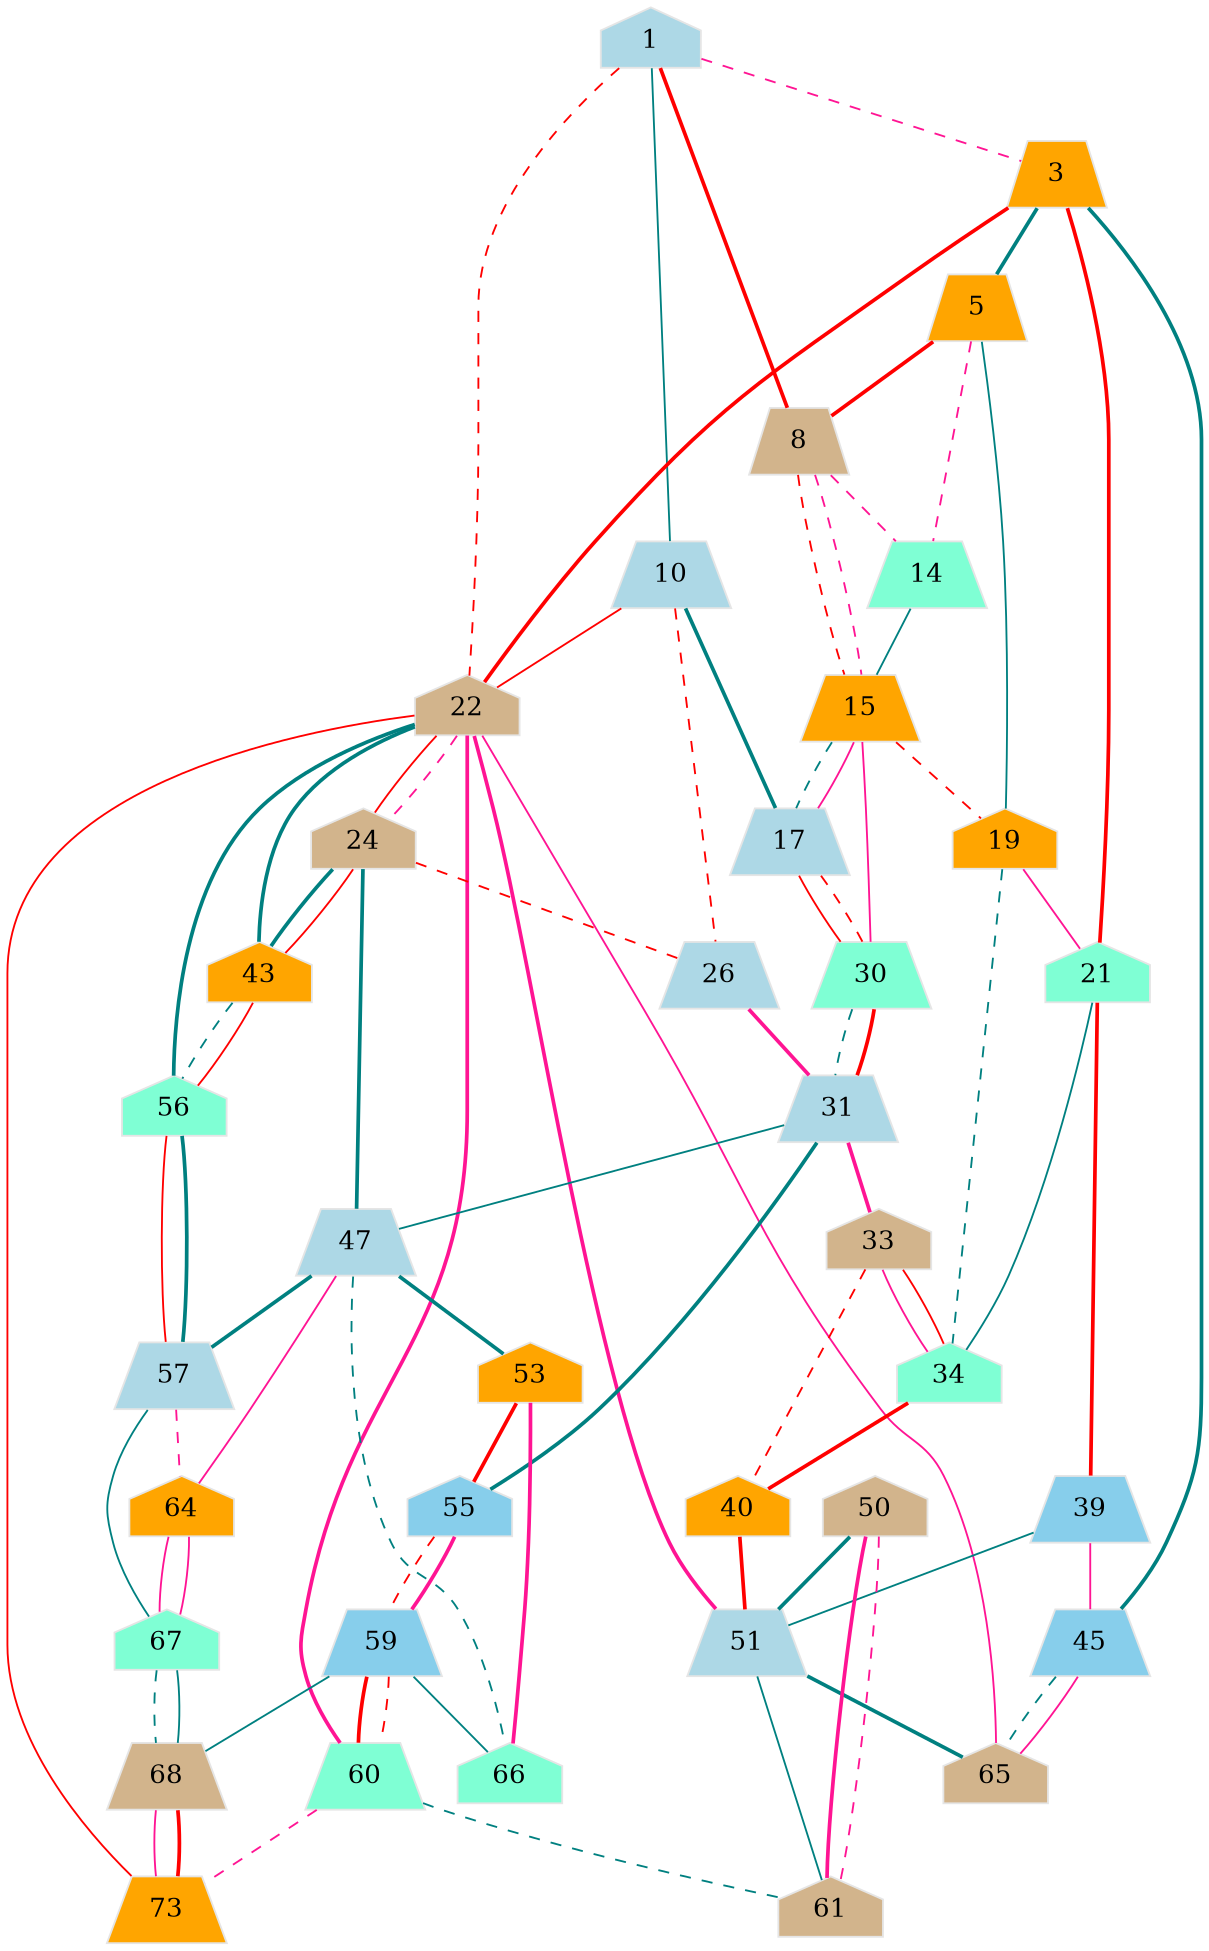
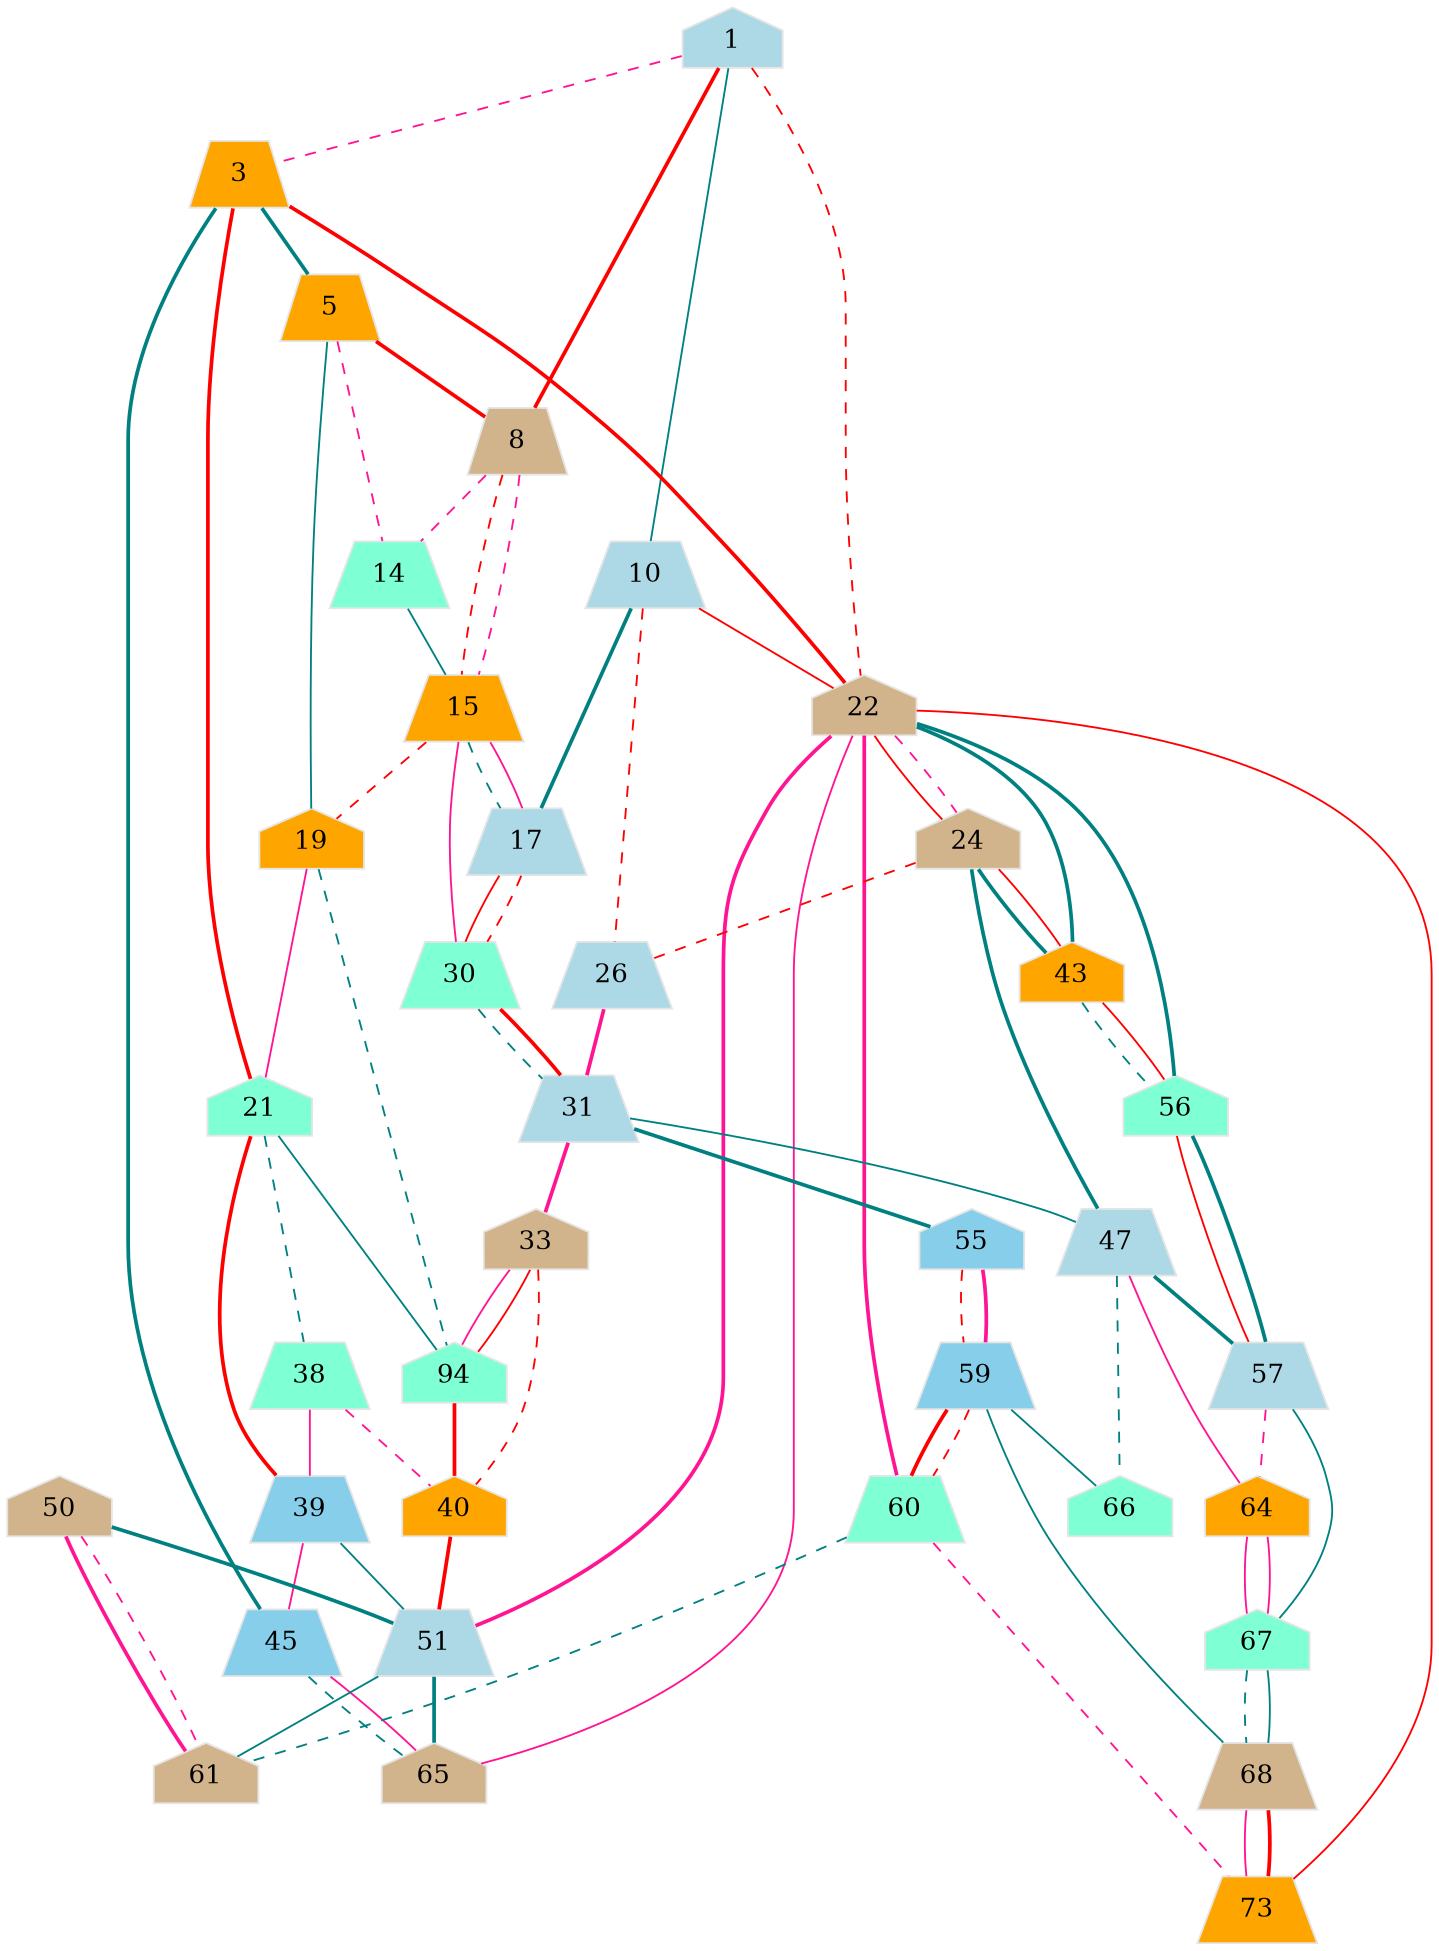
none -> (310, 1376)
(530, 1376) -> none
(949, 1376) -> (454, 1376)
